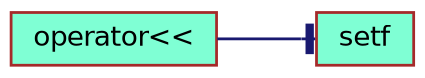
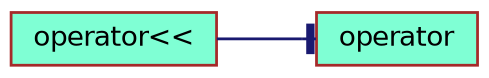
(365, 39) -> (397, 39)
